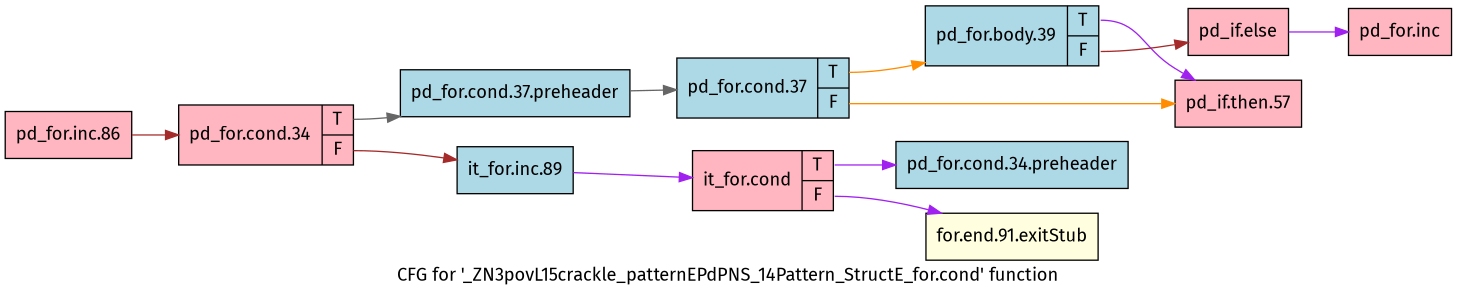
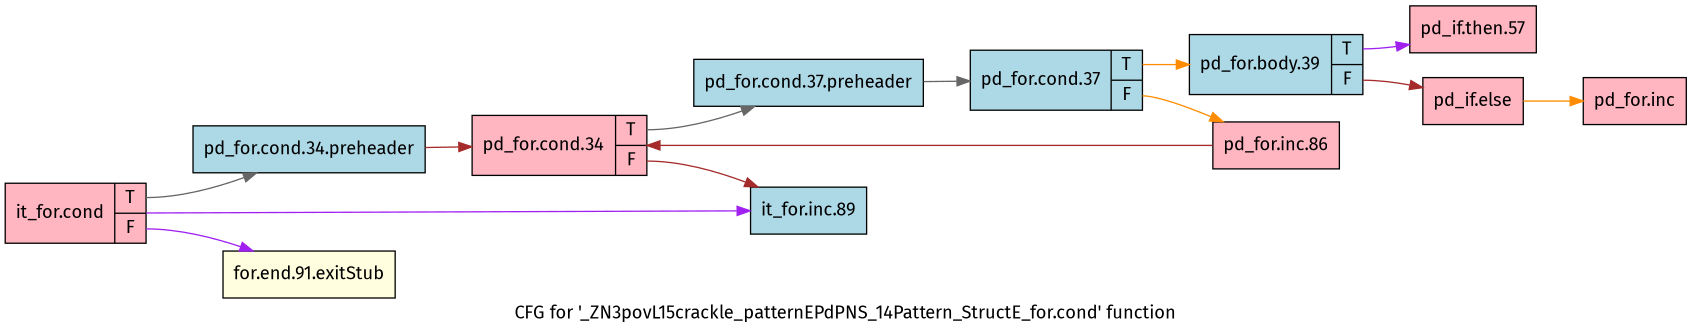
(1312, 32) -> (1547, 101)
(1005, 104) -> (1177, 104)
none -> (442, 147)
(858, 165) -> (196, 192)
(626, 175) -> (442, 212)
